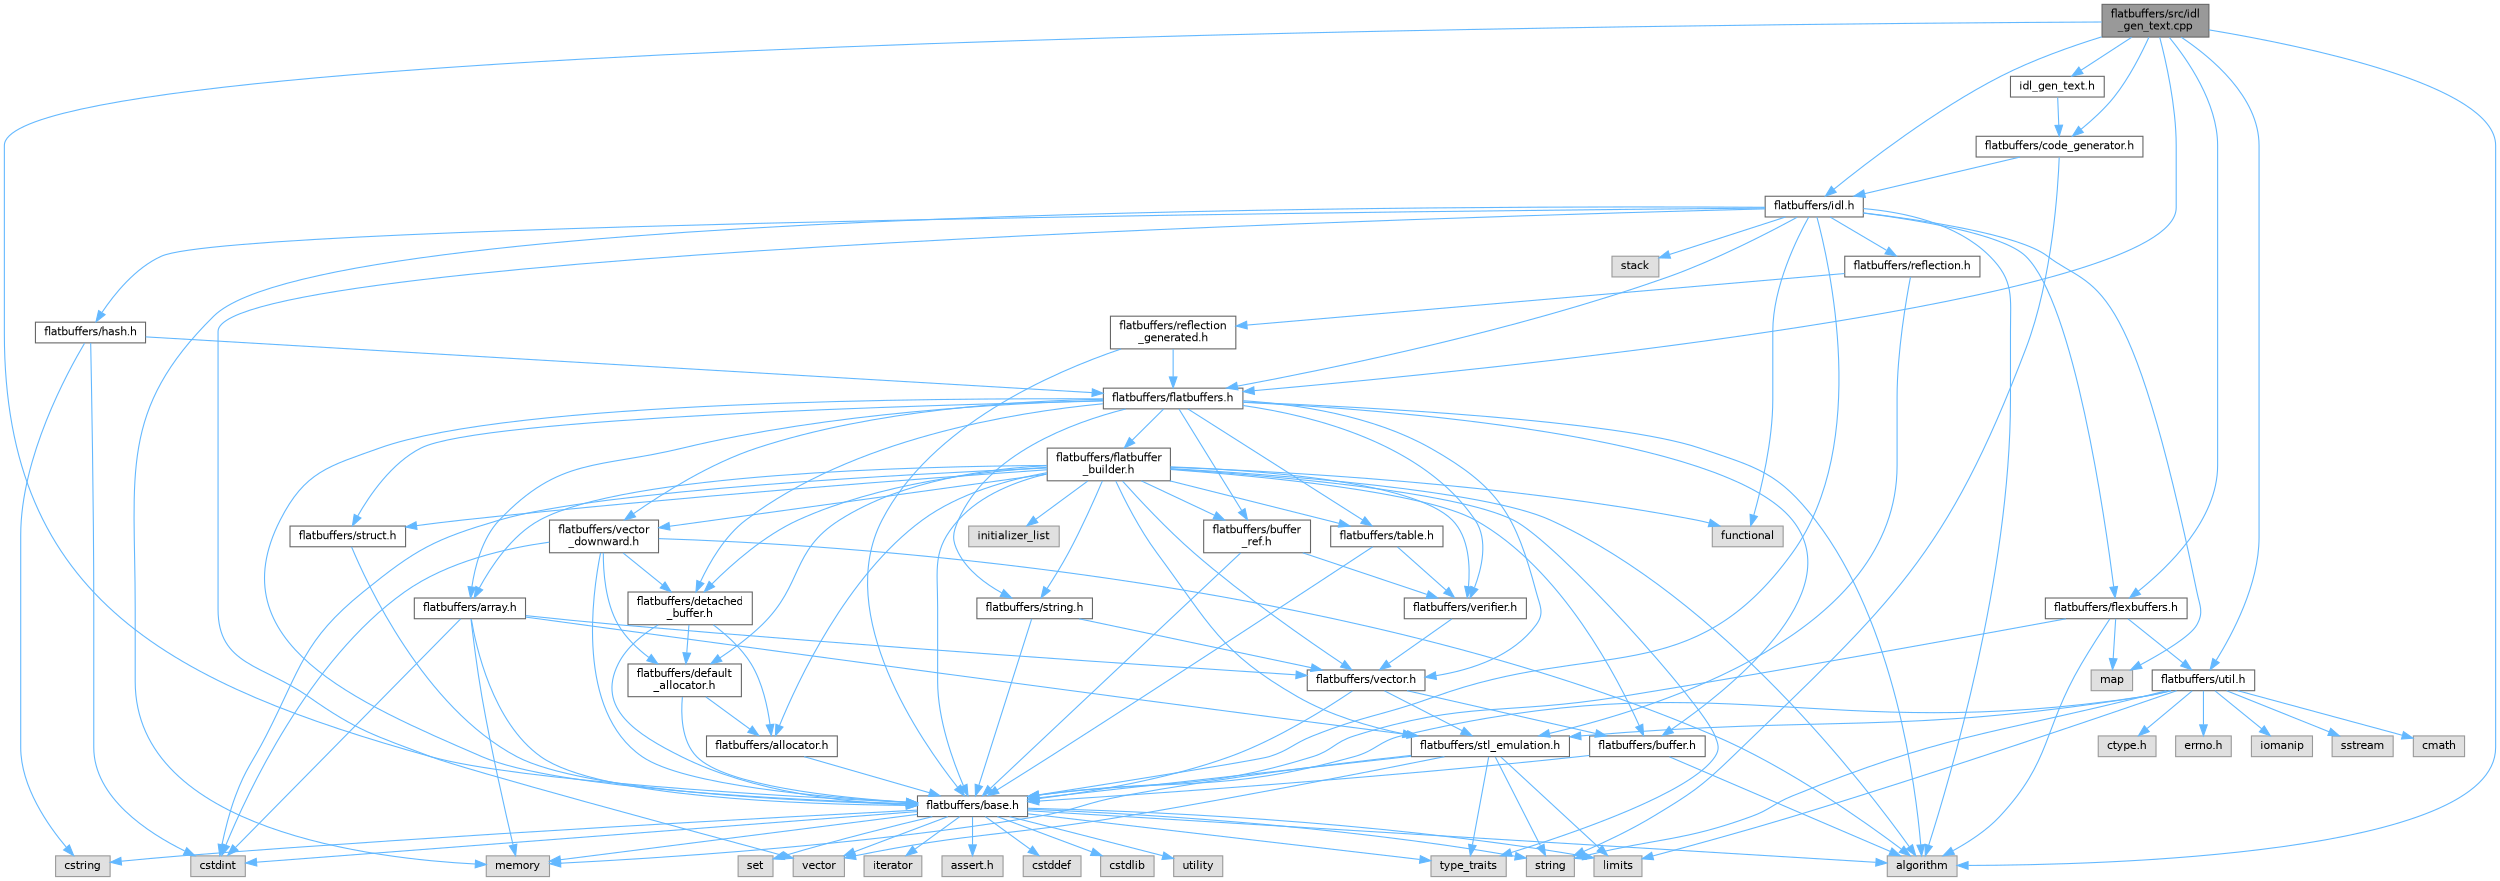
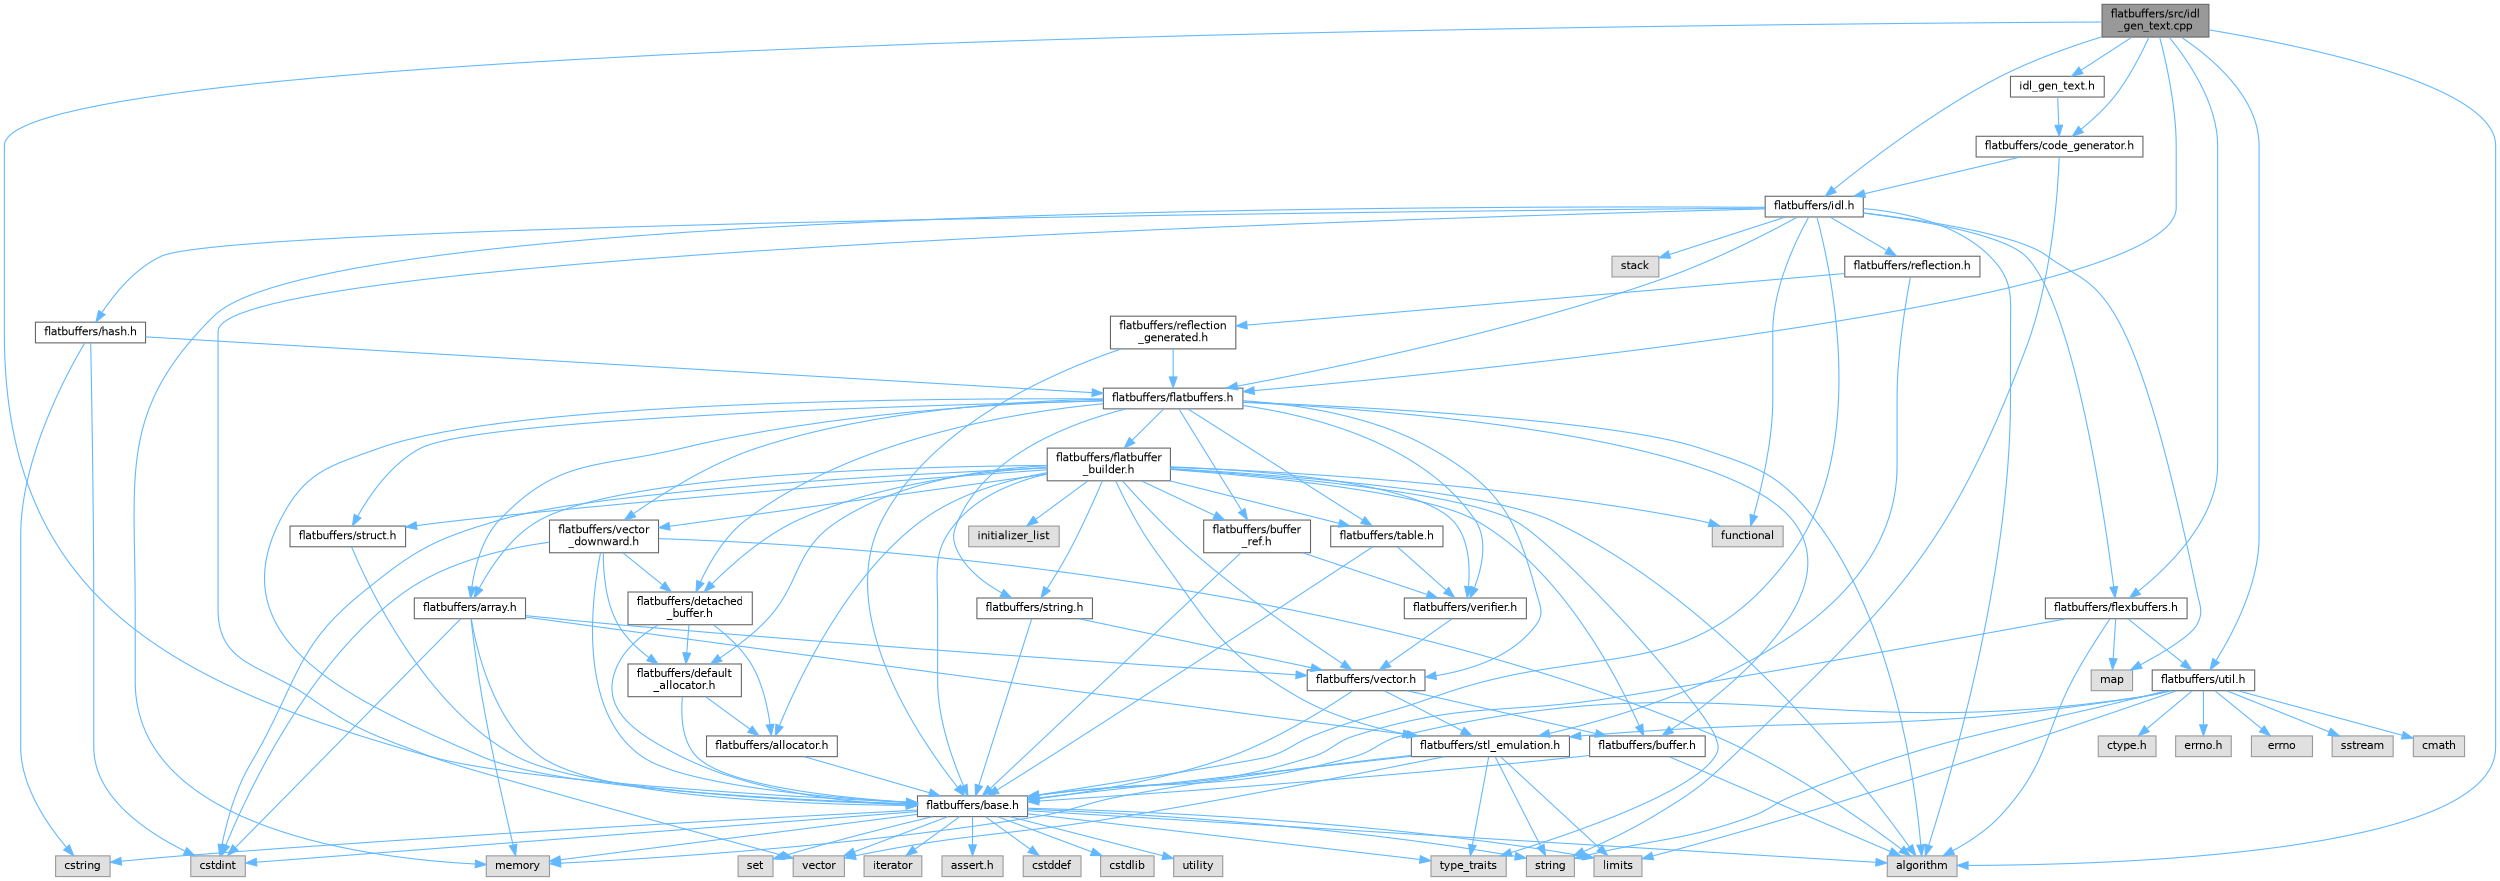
(2282, 746) -> (2282, 746)
